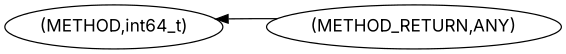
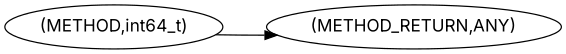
(253, 19) -> (240, 35)
